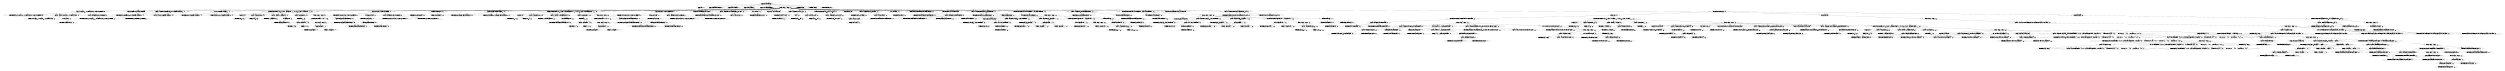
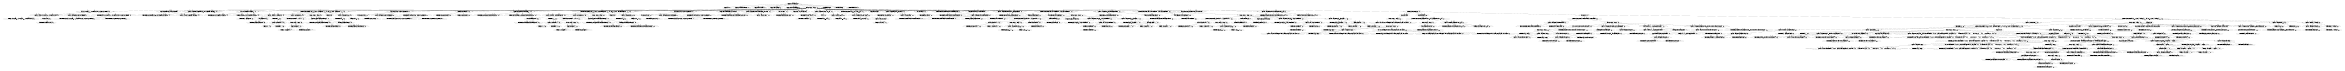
(546, 19) -> none
